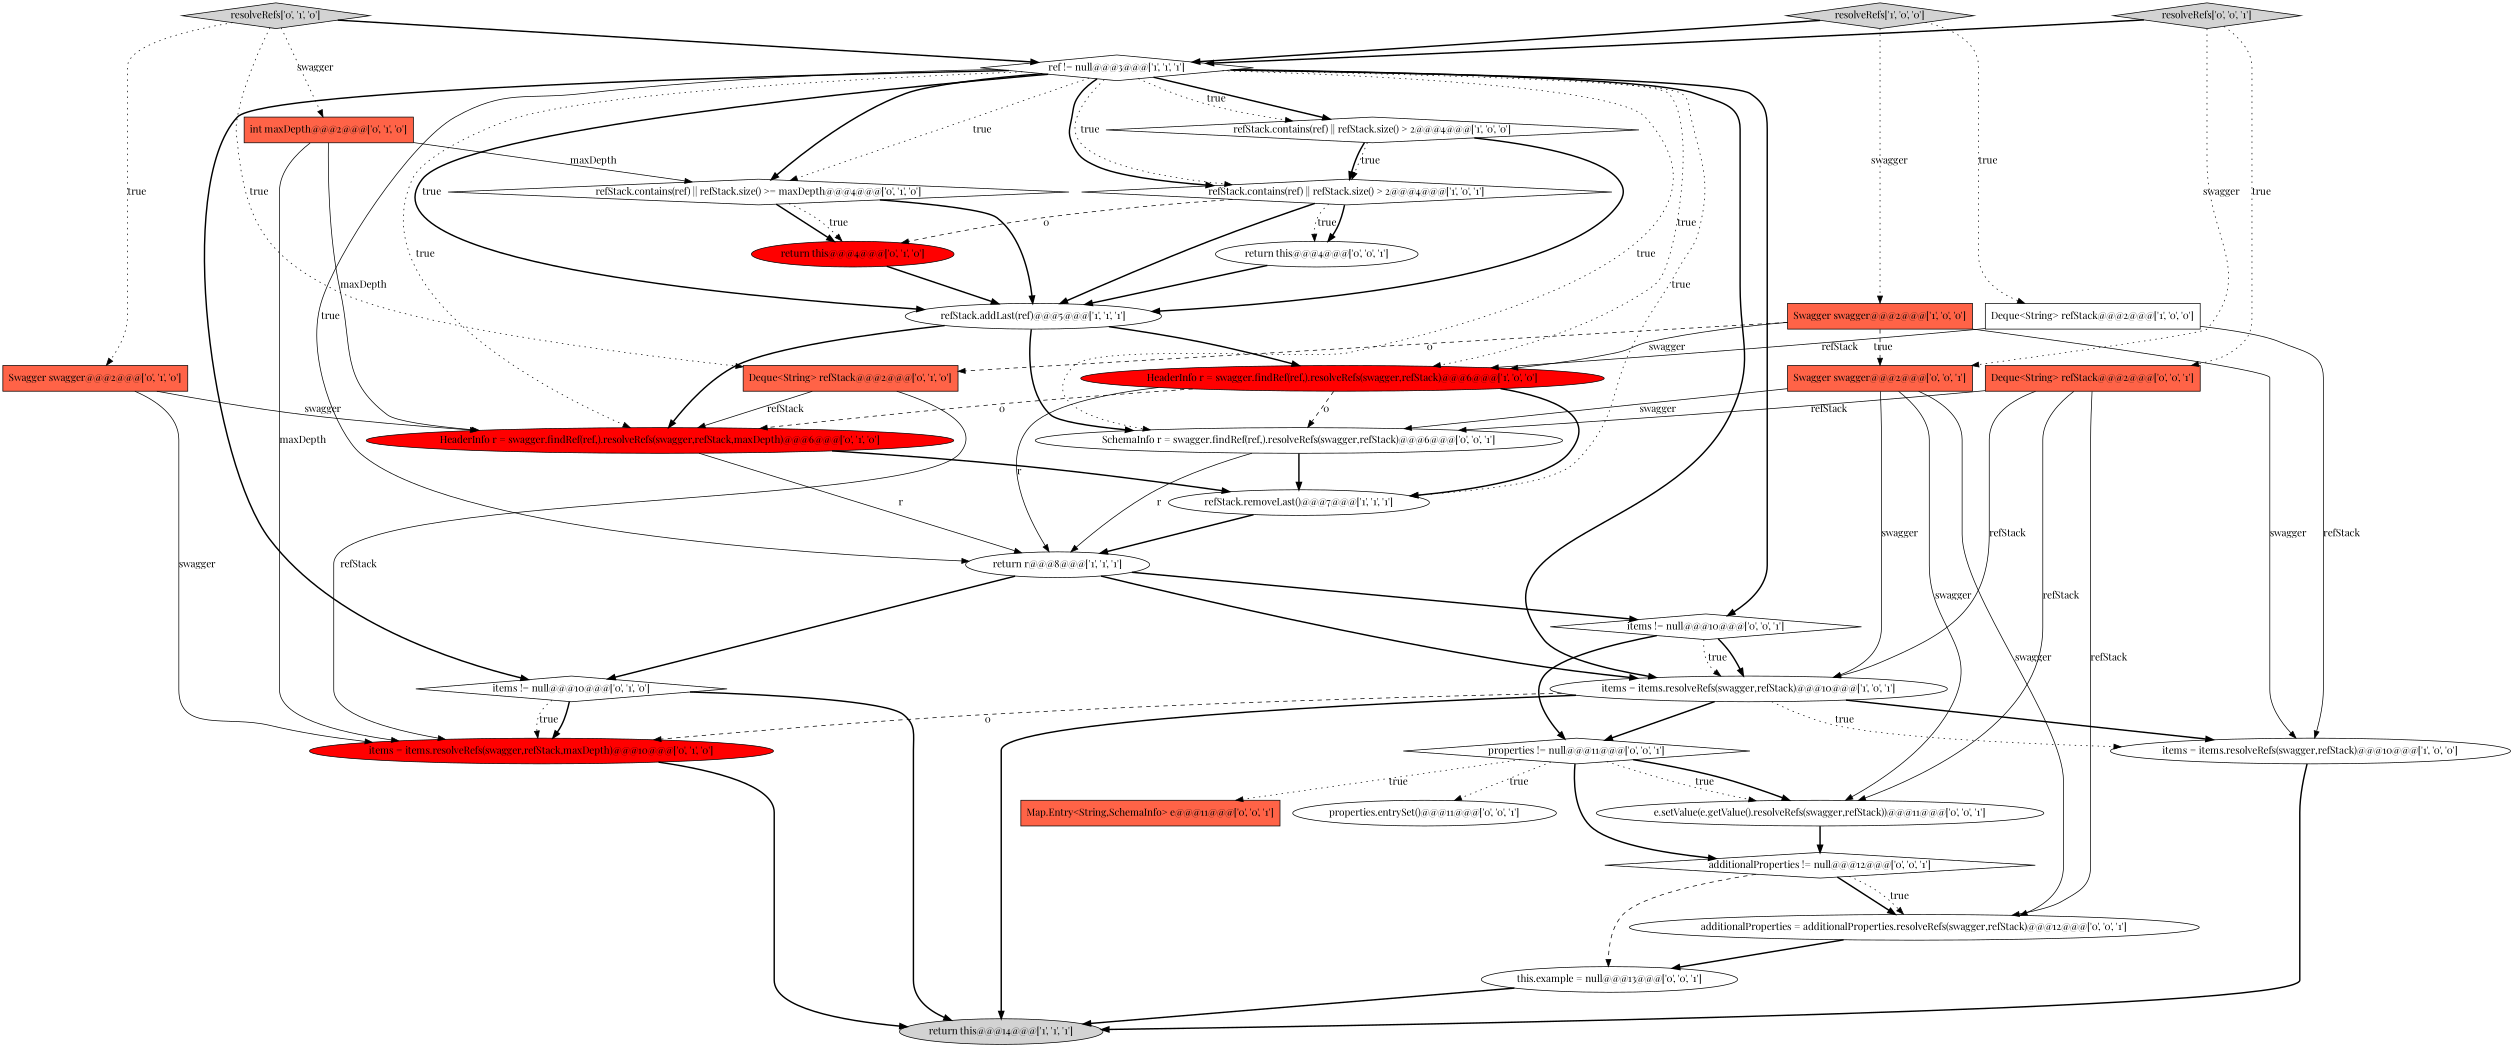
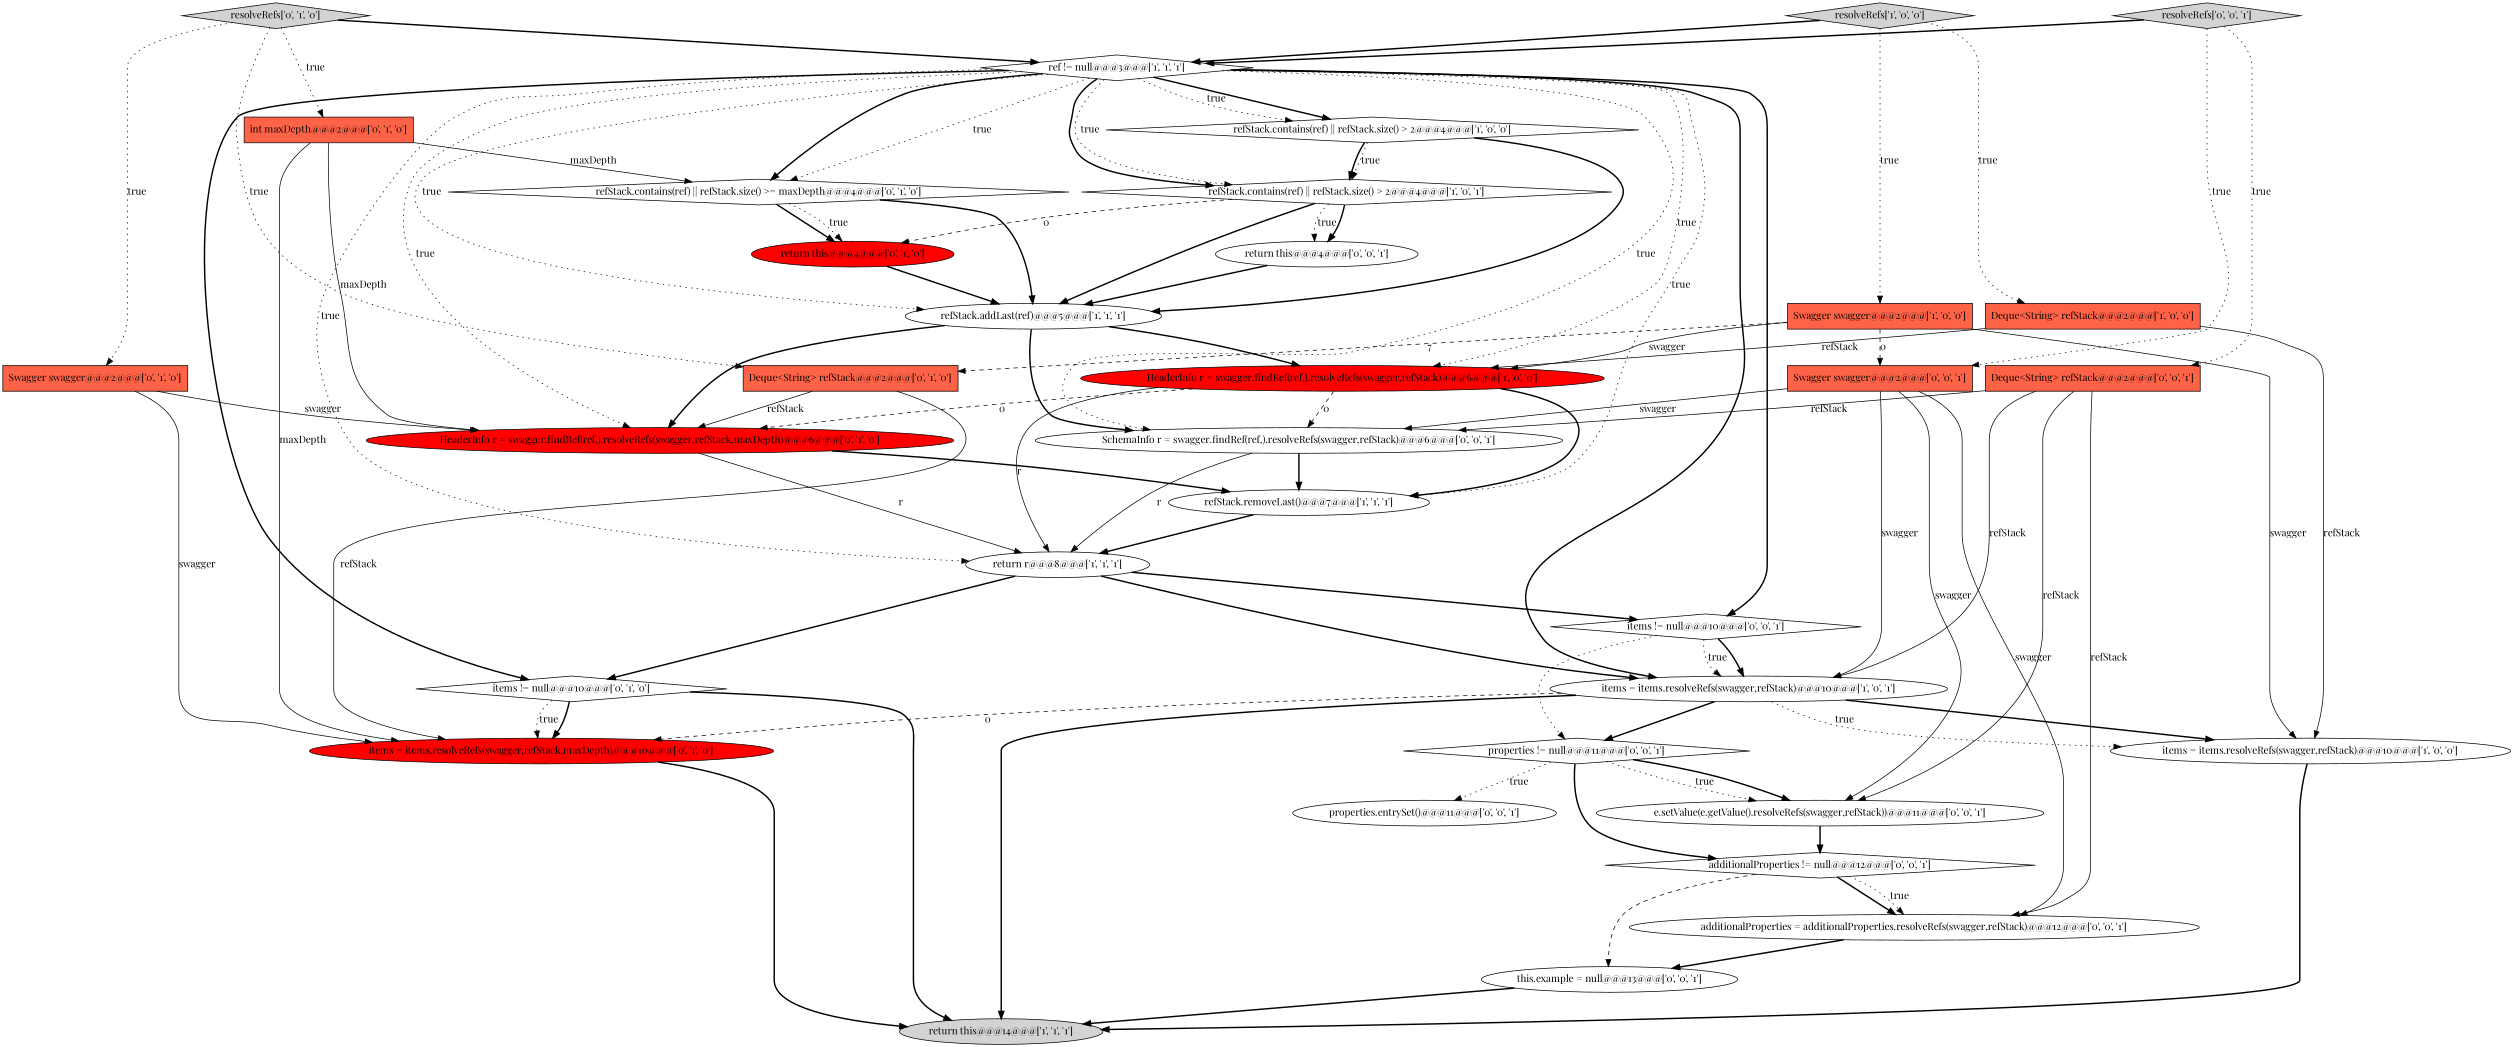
(316, 68) -> (316, 68)
(463, 158) -> (463, 158)
(1890, 161) -> (1890, 161)
(2222, 192) -> (2222, 192)
(321, 302) -> (321, 302)
(2093, 316) -> (2093, 316)
(1430, 347) -> (1430, 347)
(1883, 347) -> (1883, 347)
(1567, 660) -> (1567, 660)
(1150, 813) -> none
